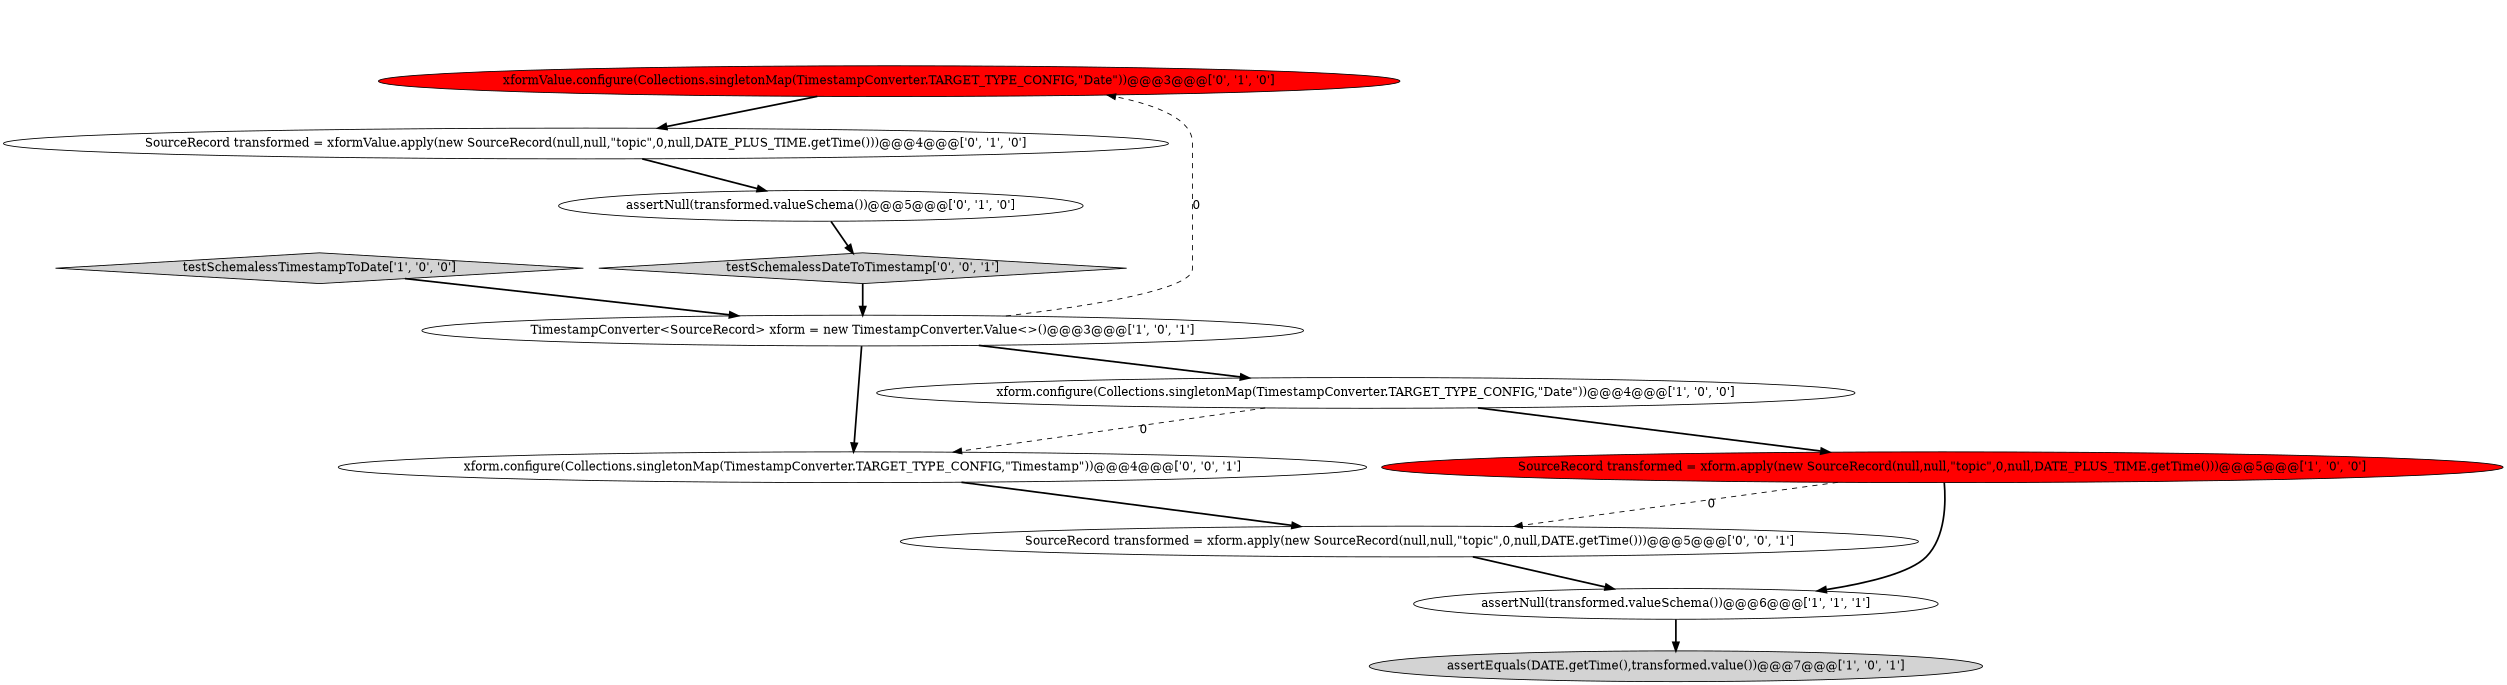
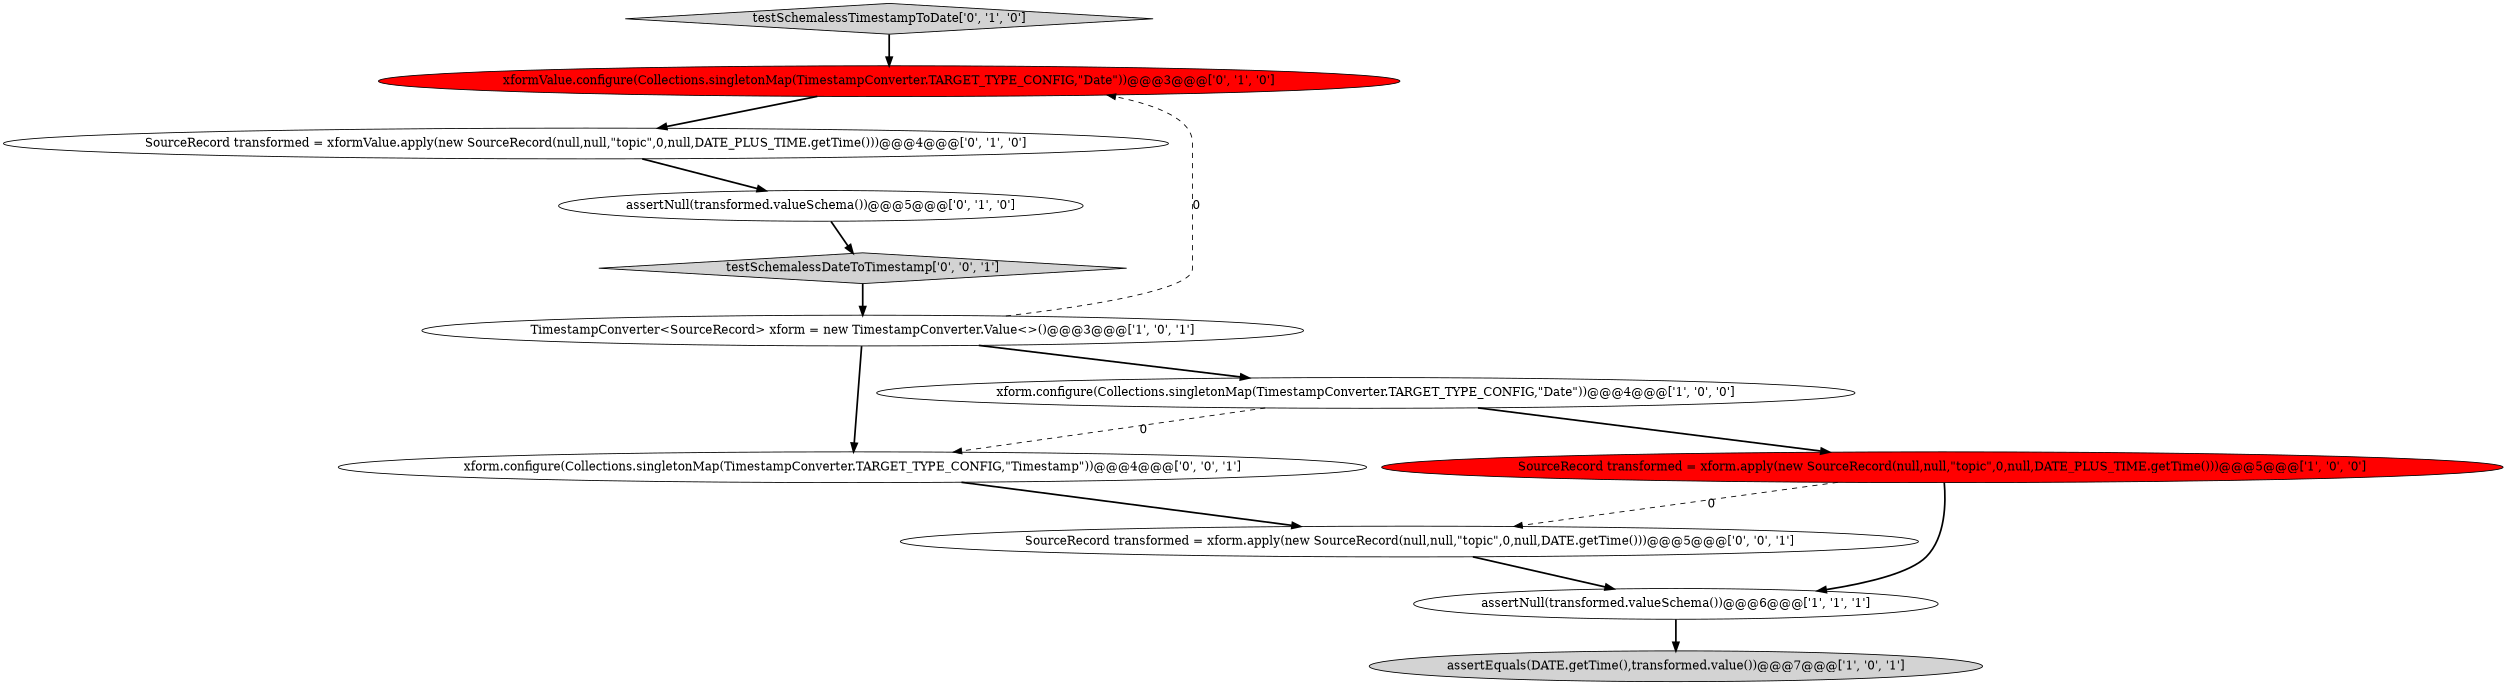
none -> (889, 19)
(319, 268) -> none
